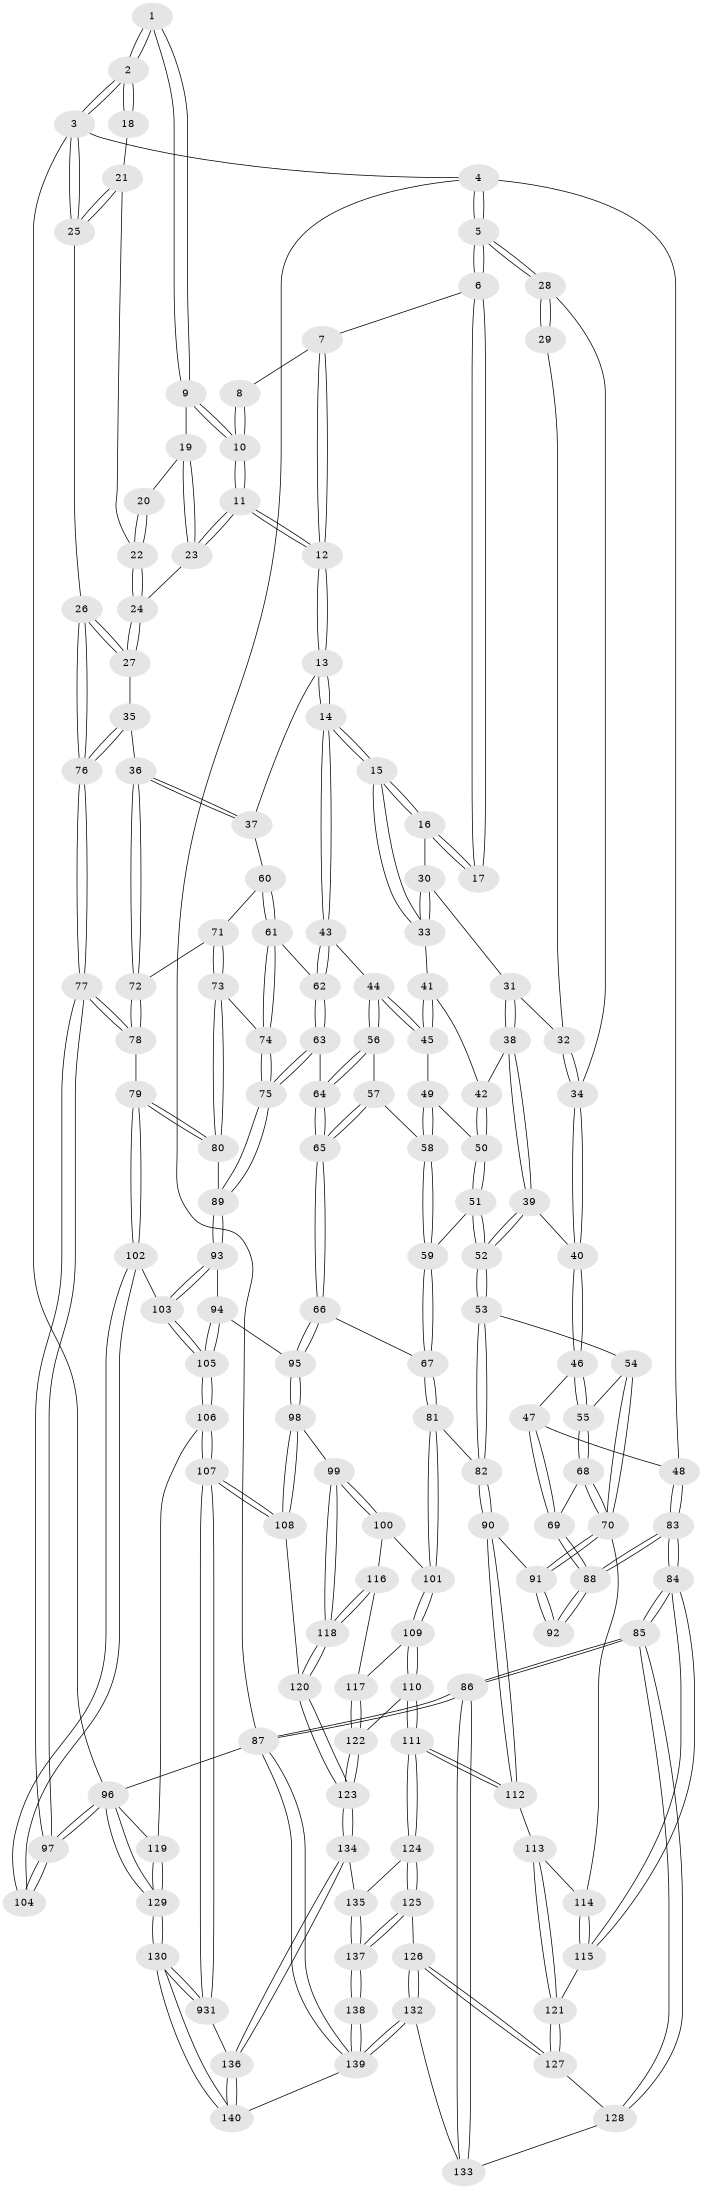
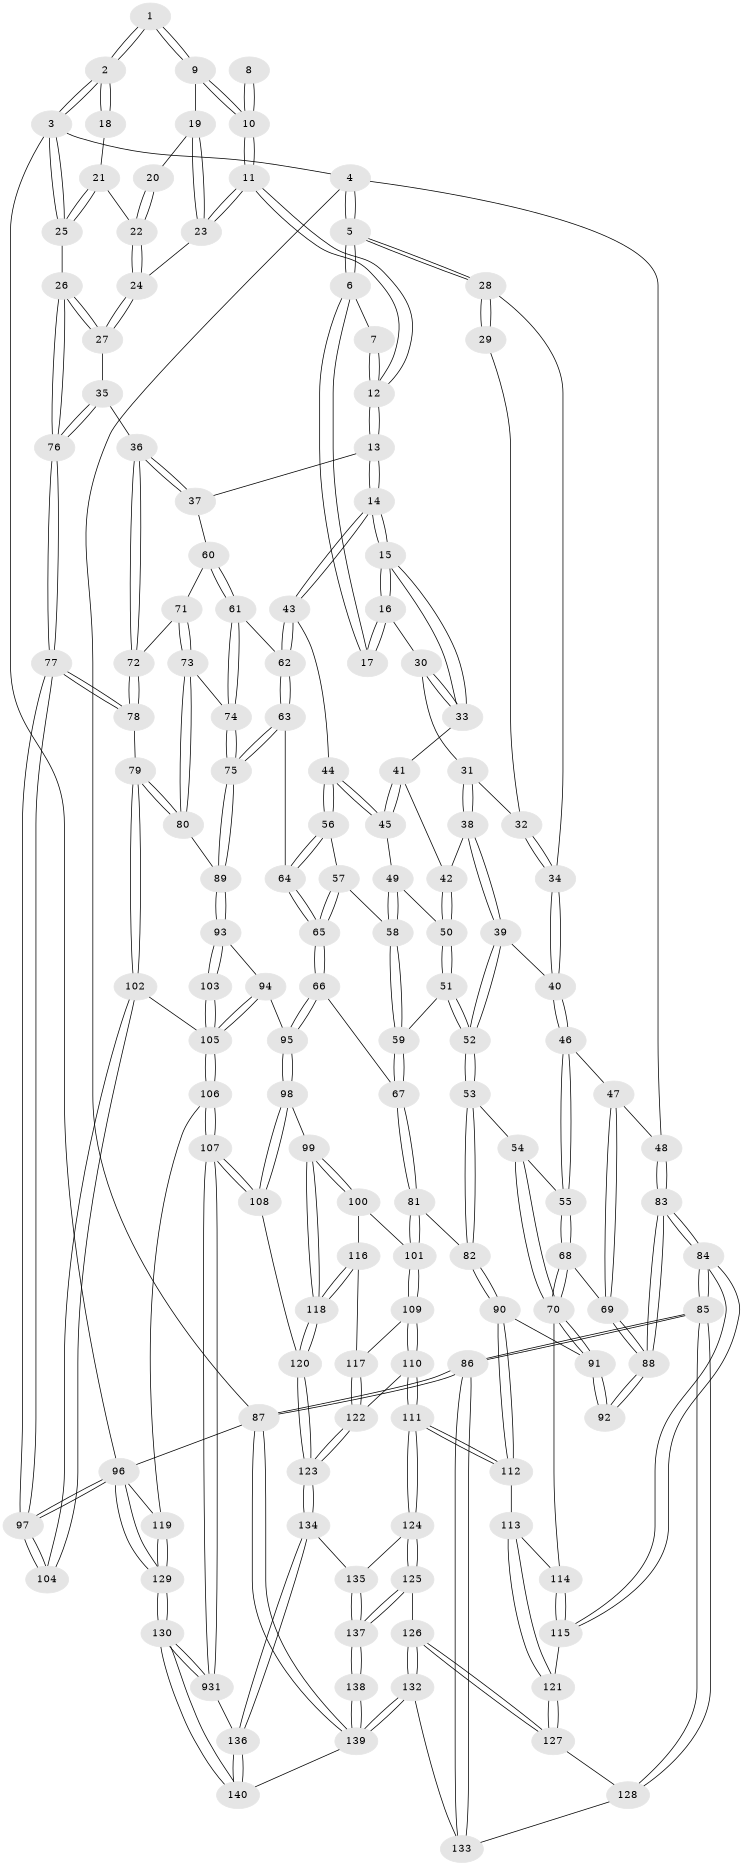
(286, 363) -> none
(149, 1283) -> (173, 1014)
